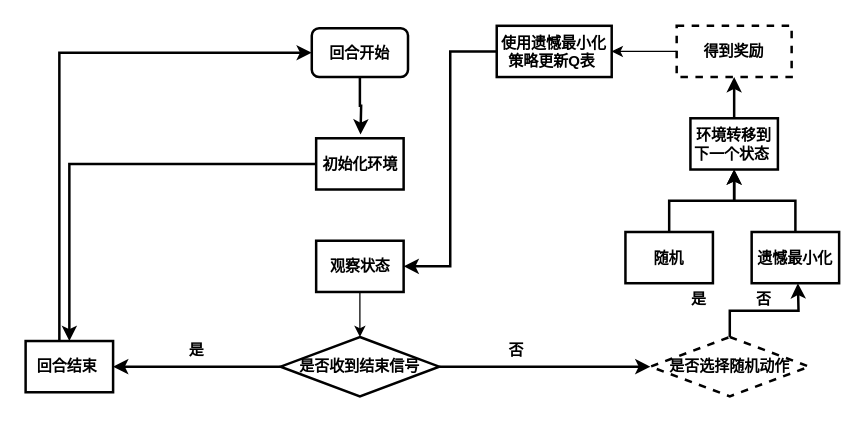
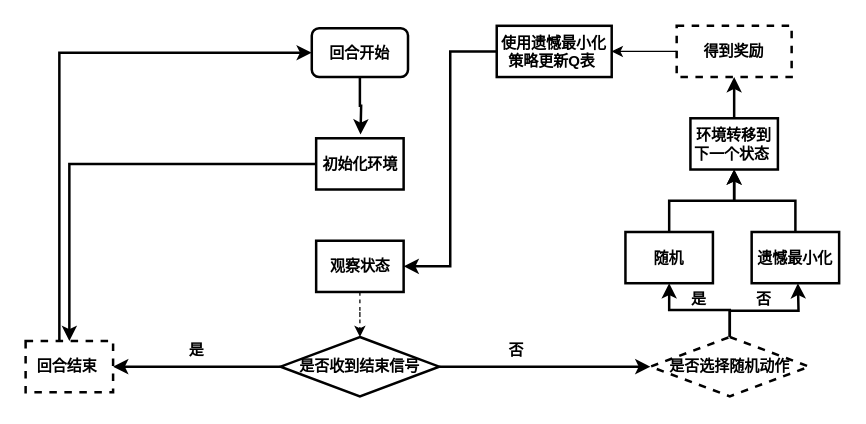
none -> (691, 310)
(360, 316) -> (360, 316)
(69, 367) -> (69, 367)
